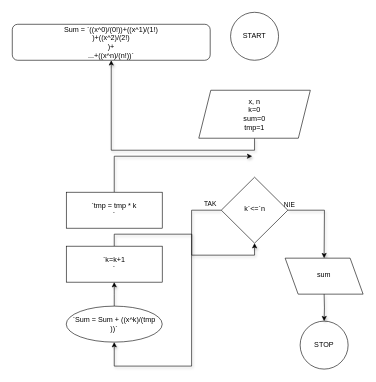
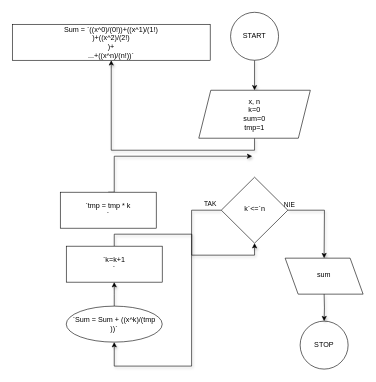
(111, 42) -> (111, 42)
none -> (255, 73)
(114, 210) -> (108, 210)
